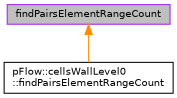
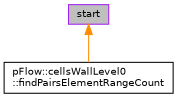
(89, 14) -> (89, 14)
